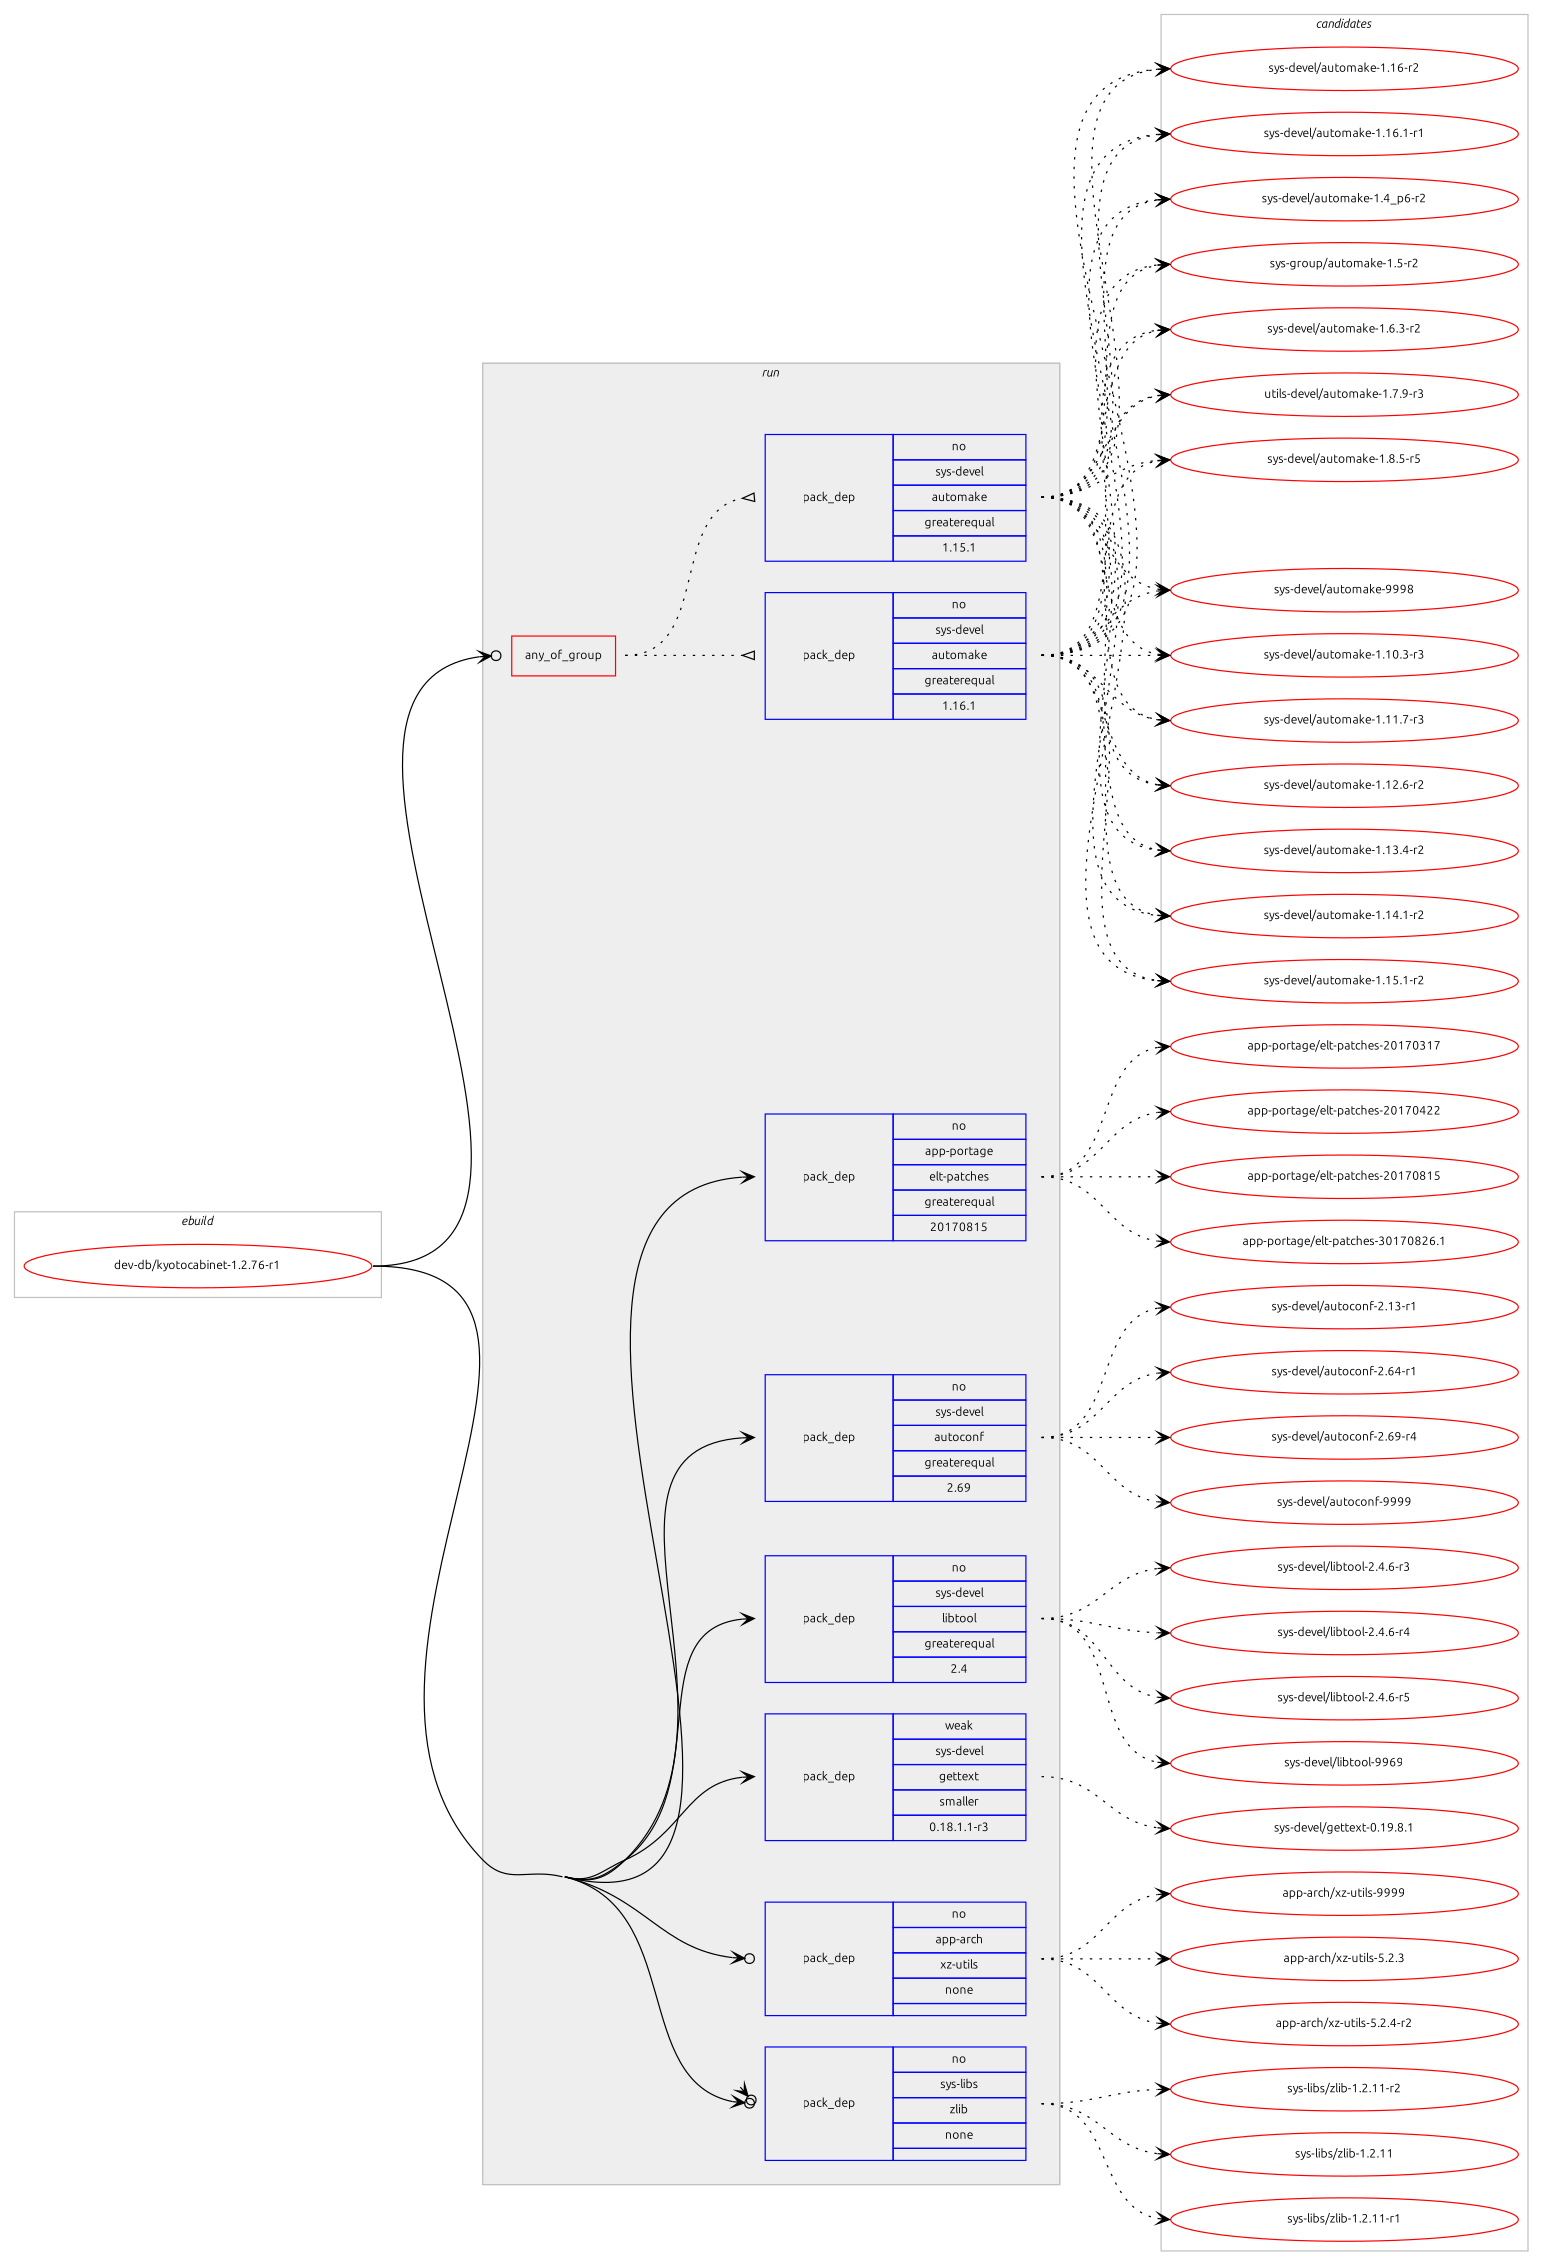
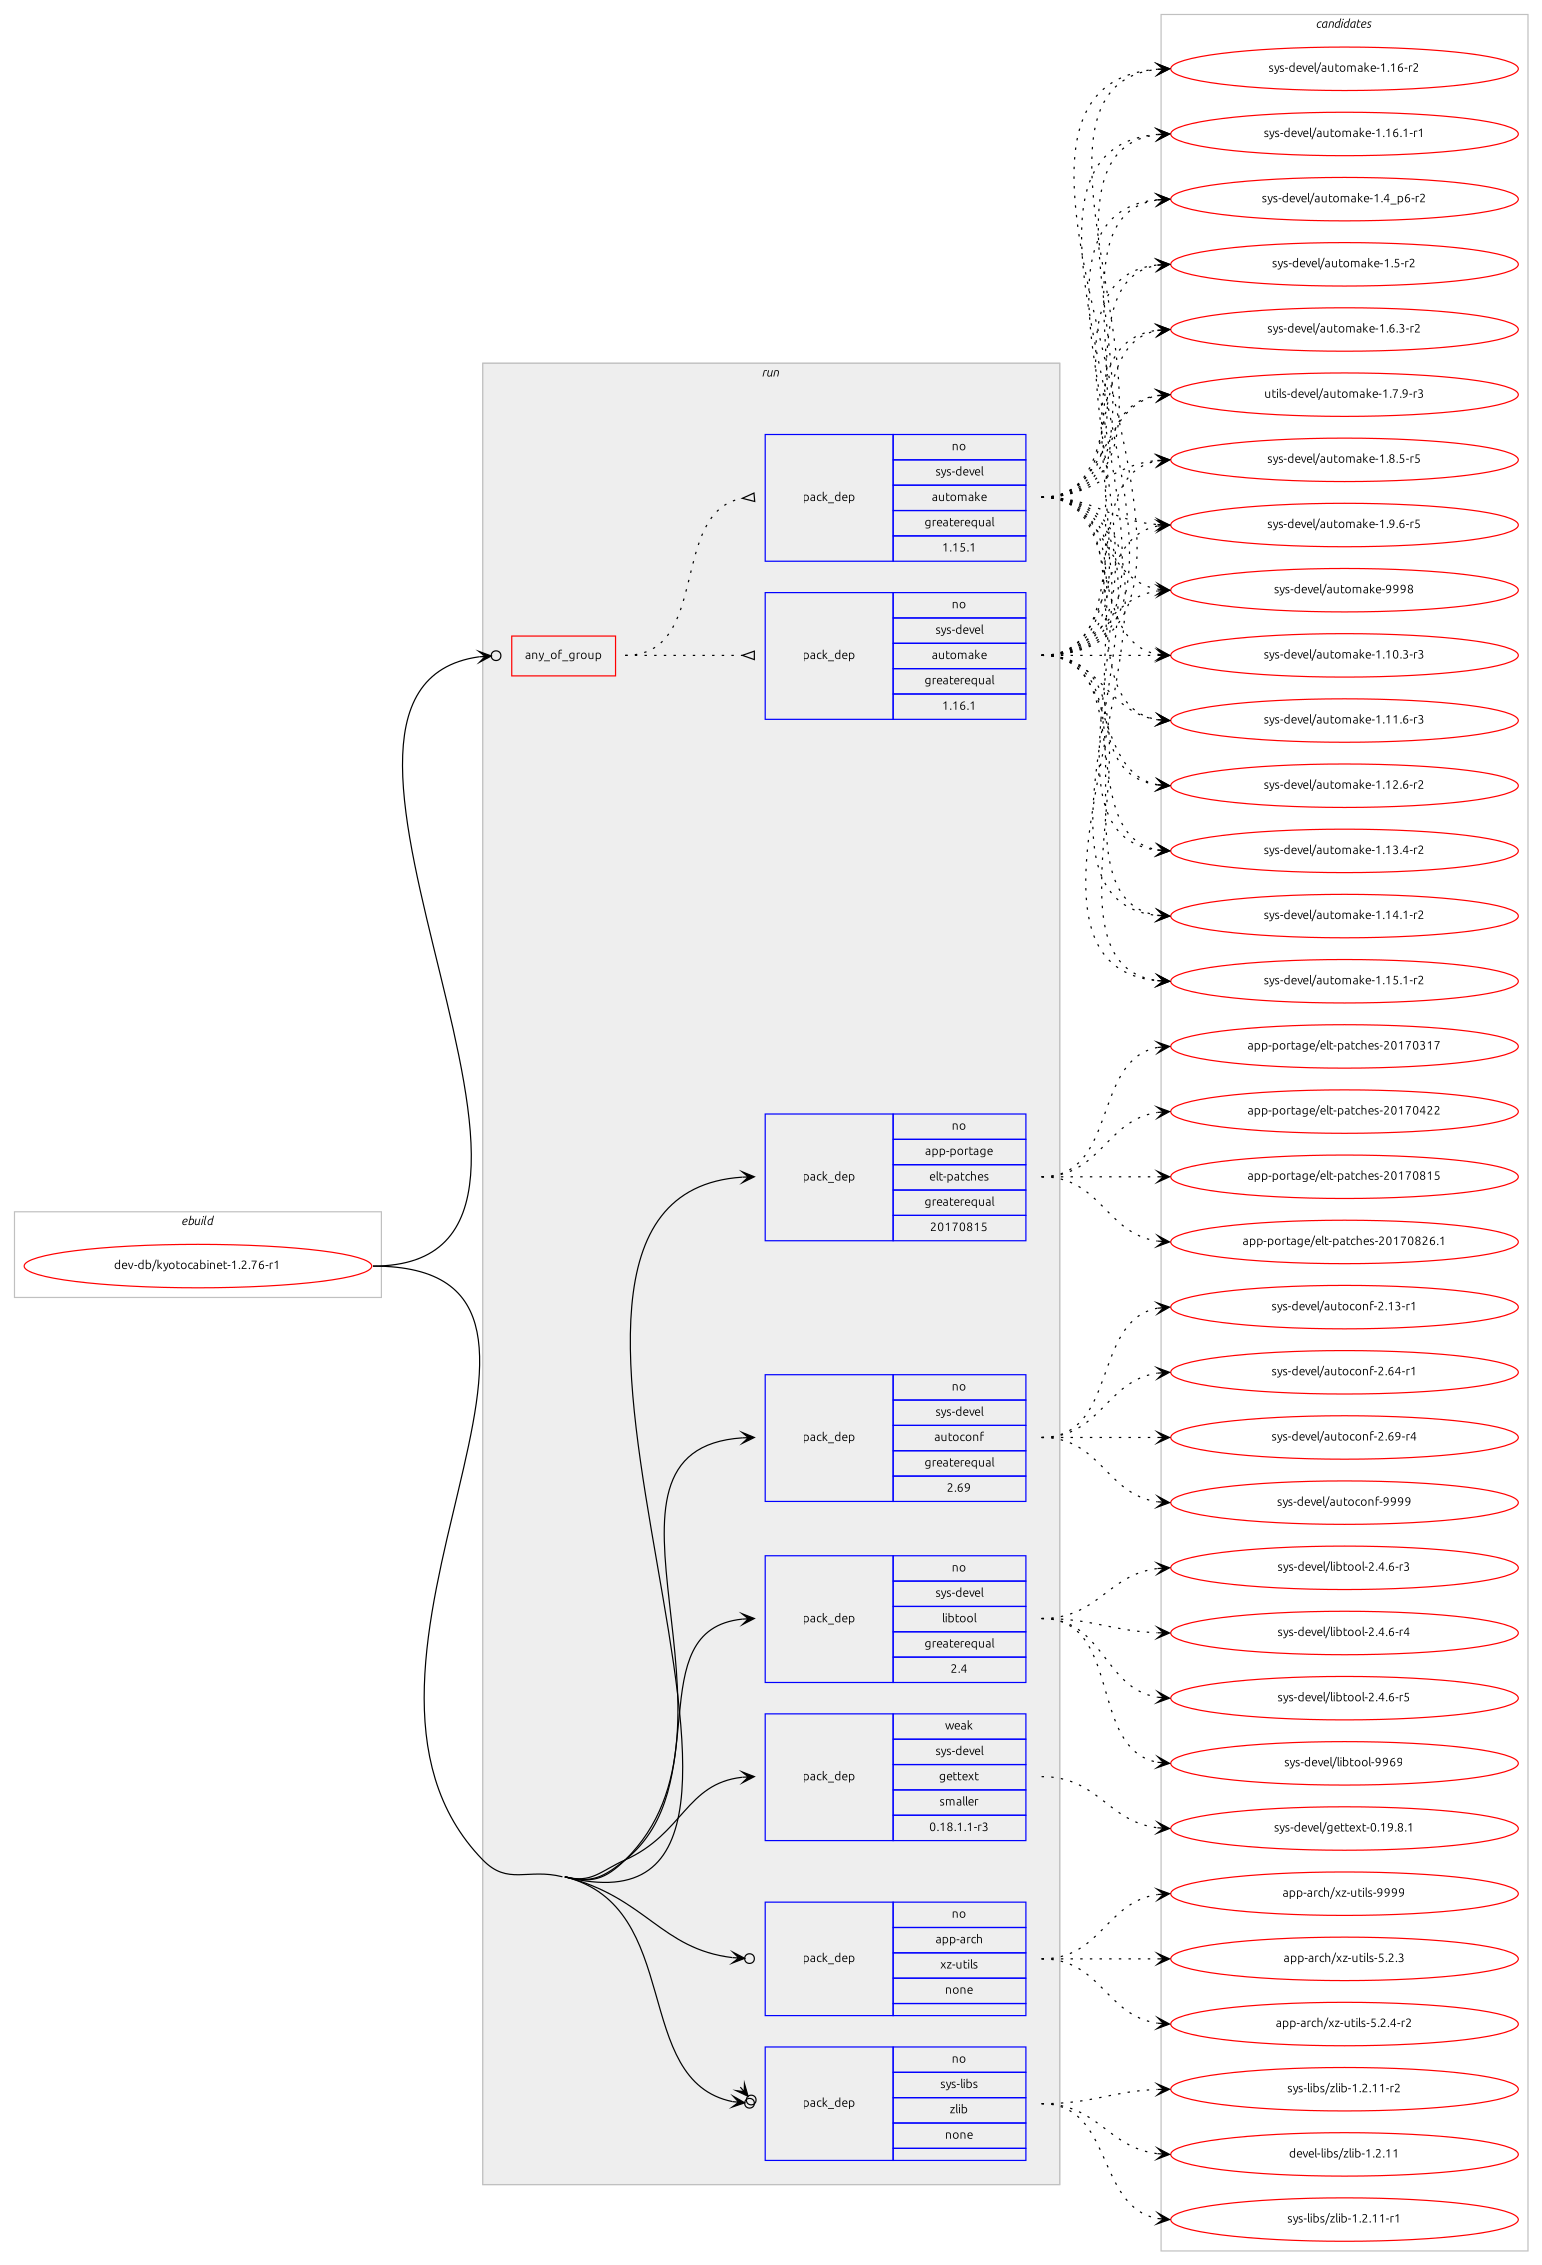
(1345, 264) -> (1345, 264)
none -> (1345, 525)
(1345, 721) -> (1345, 721)
(1345, 1242) -> (1345, 1242)
(1345, 2154) -> (1345, 2154)
